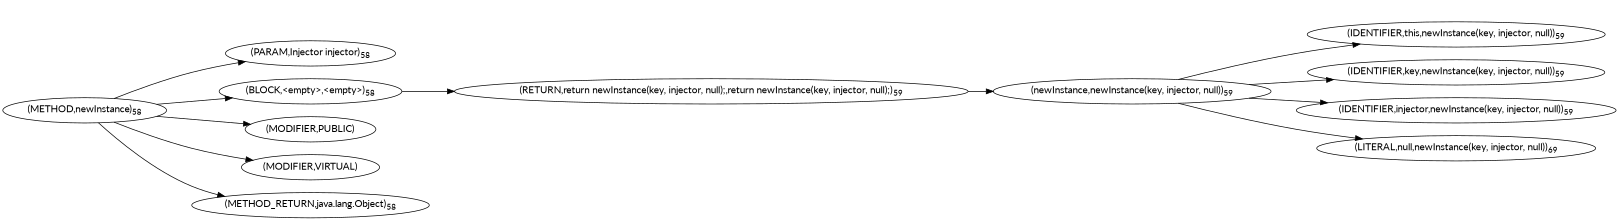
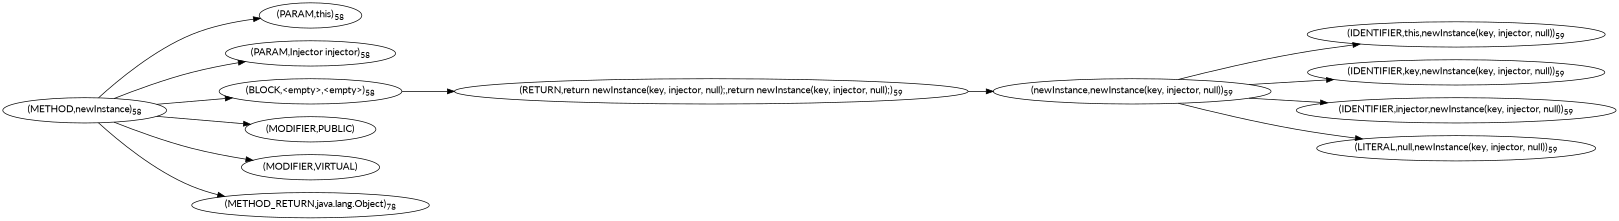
none -> (311, 15)
(1553, 147) -> (1553, 147)
(391, 204) -> (391, 204)
